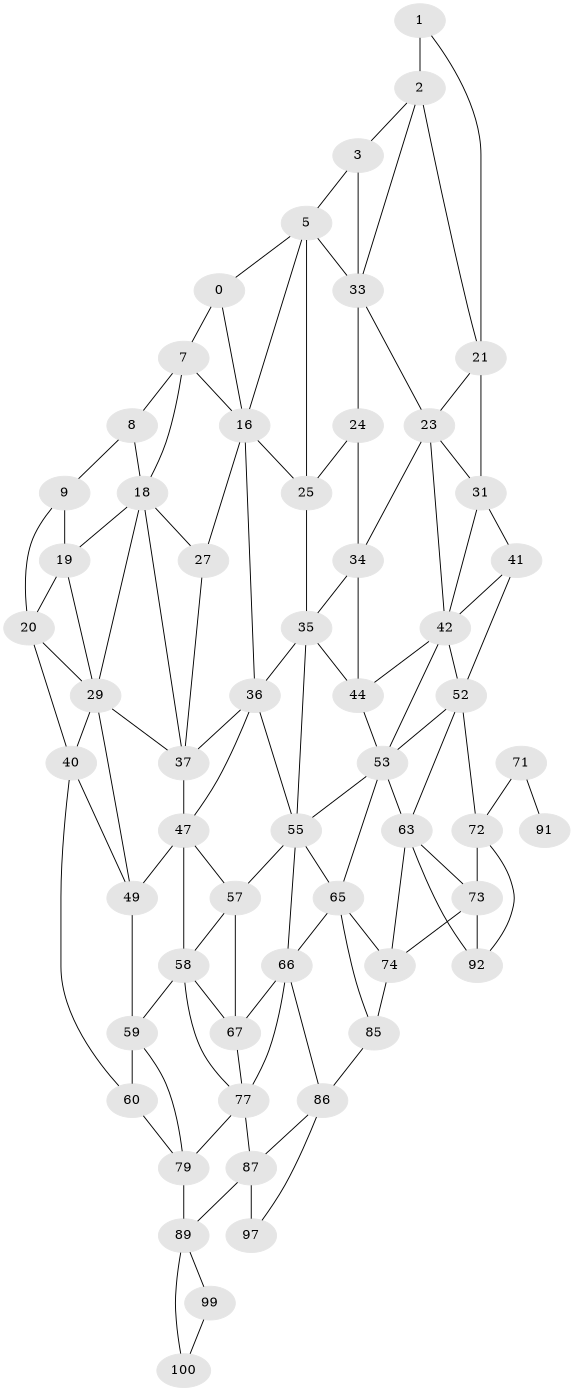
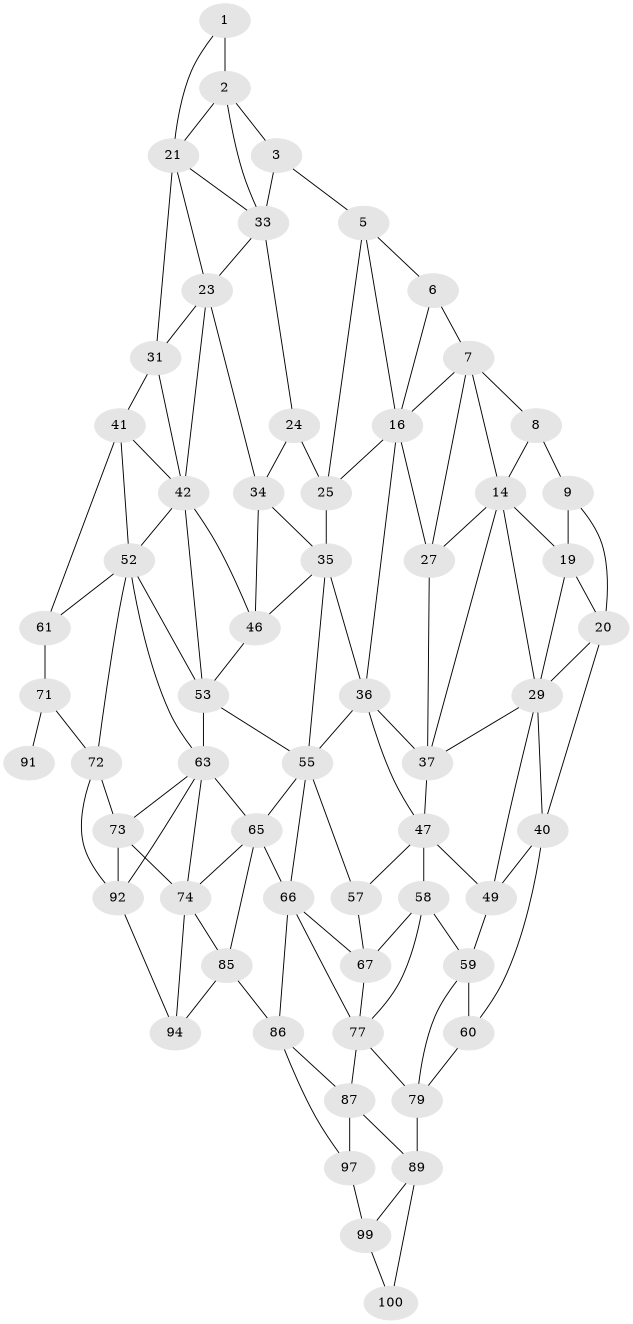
(332, 257) -> (218, 189)
(219, 291) -> (433, 291)
none -> (449, 459)
(142, 493) -> (501, 493)
none -> (45, 628)
(358, 696) -> (255, 628)
(360, 831) -> (230, 797)
(210, 932) -> none
none -> (175, 1033)
none -> (358, 1202)
